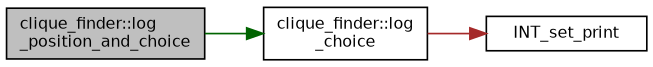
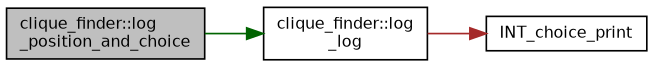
(346, 34) -> (346, 34)
(567, 34) -> (567, 34)
